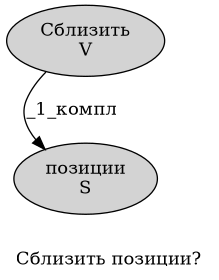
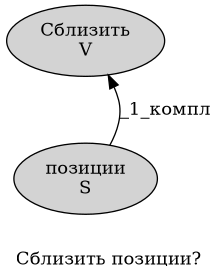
(25, 104) -> (120, 117)
